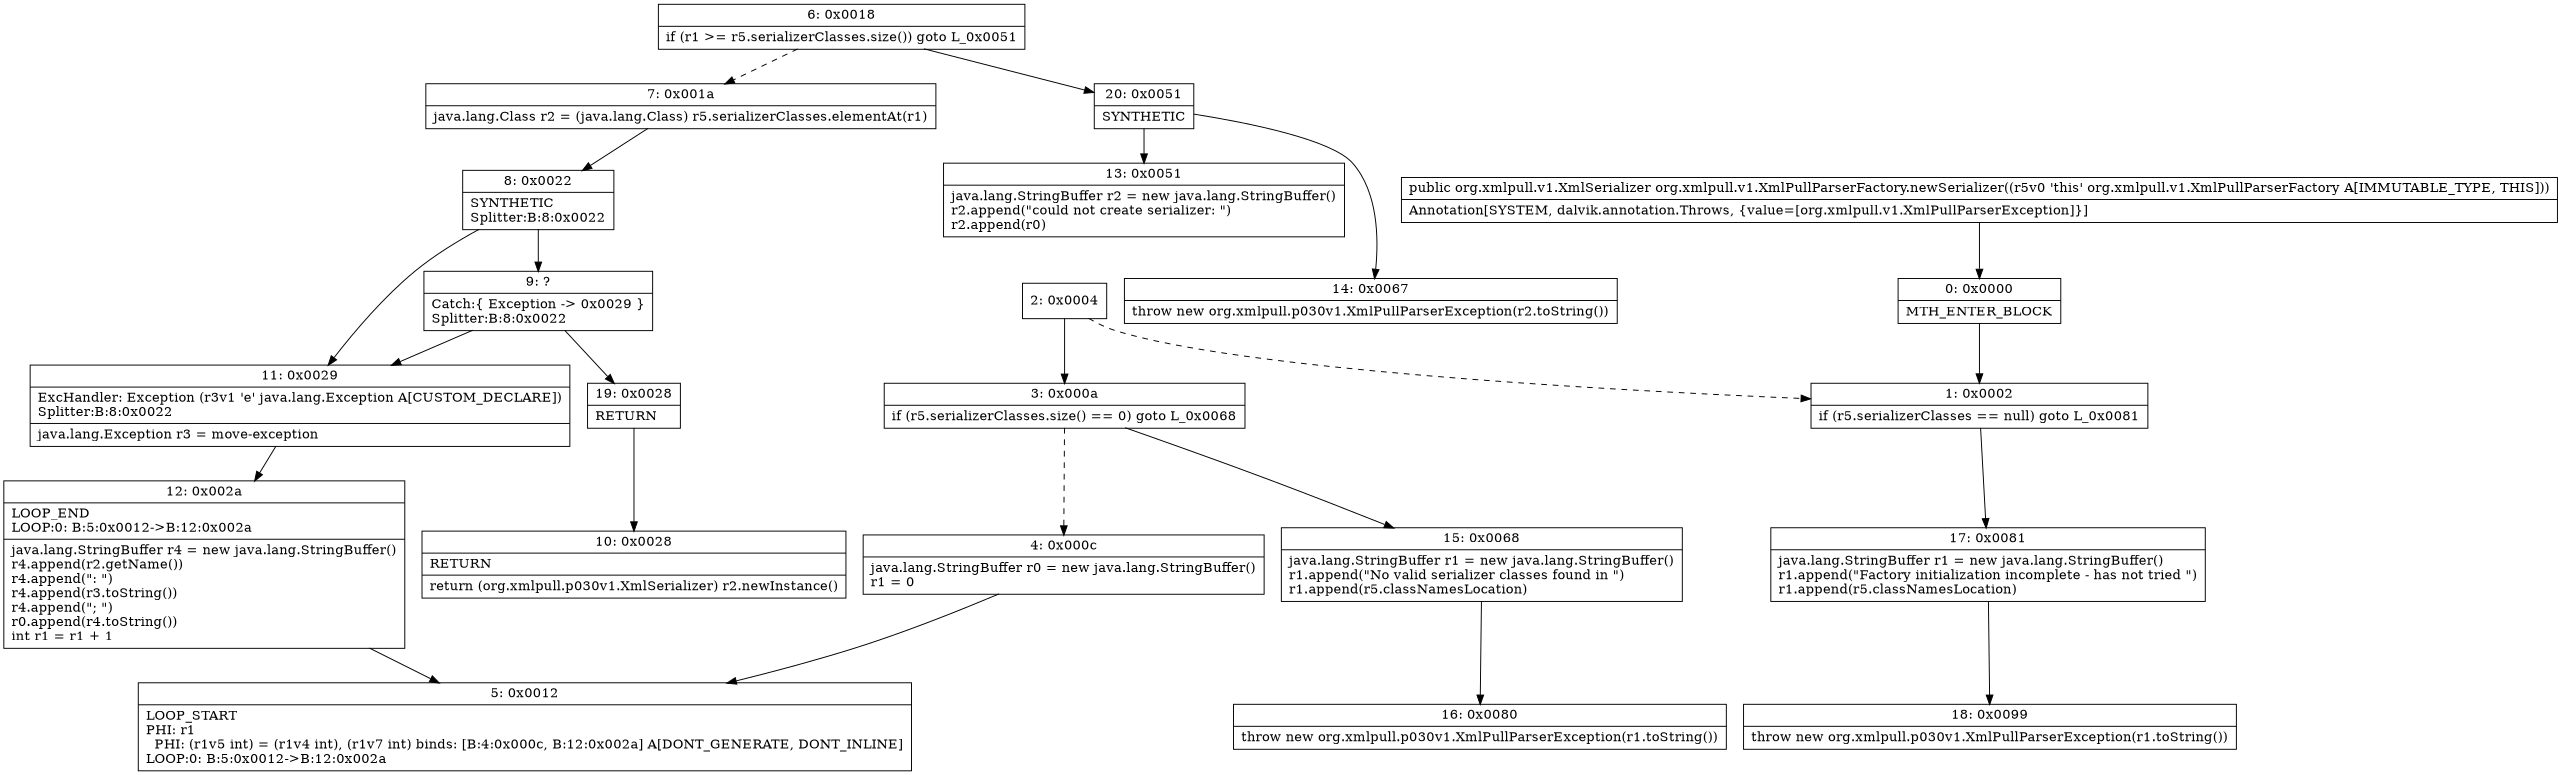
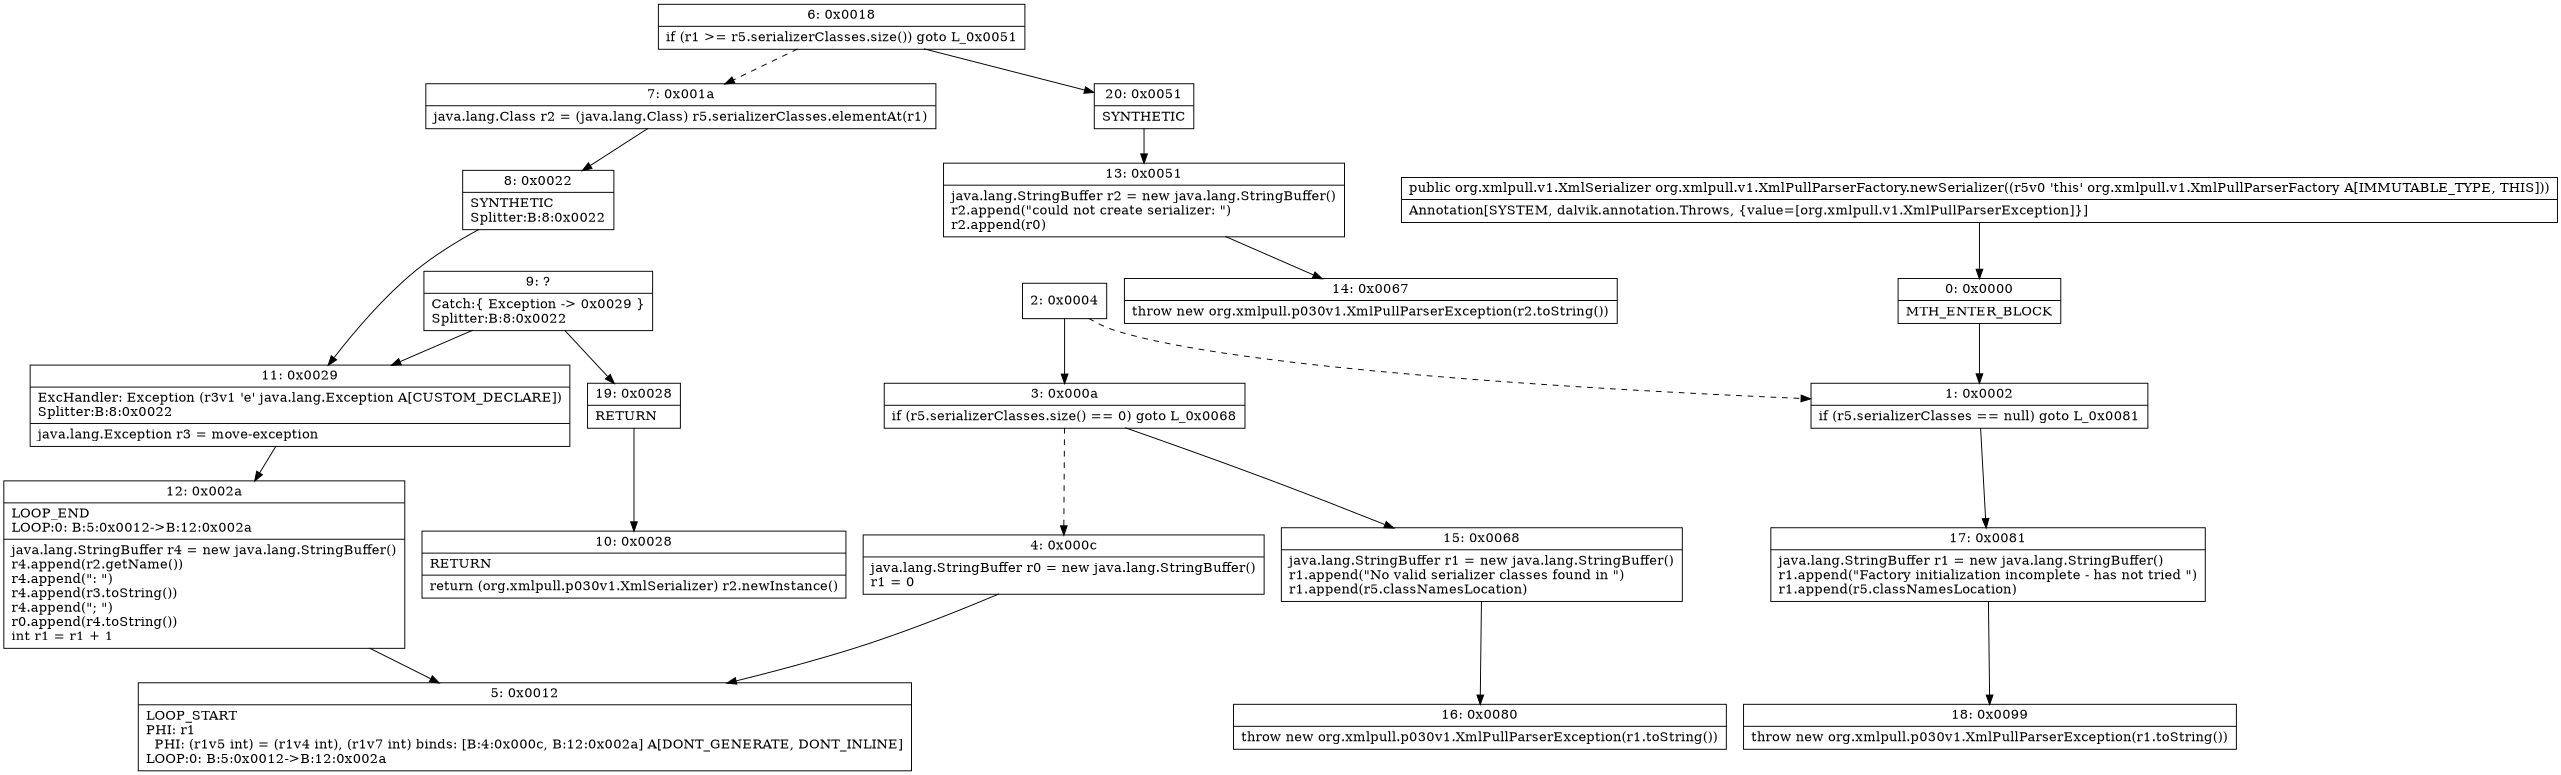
(1329, 148) -> (1269, 256)
(538, 246) -> none
